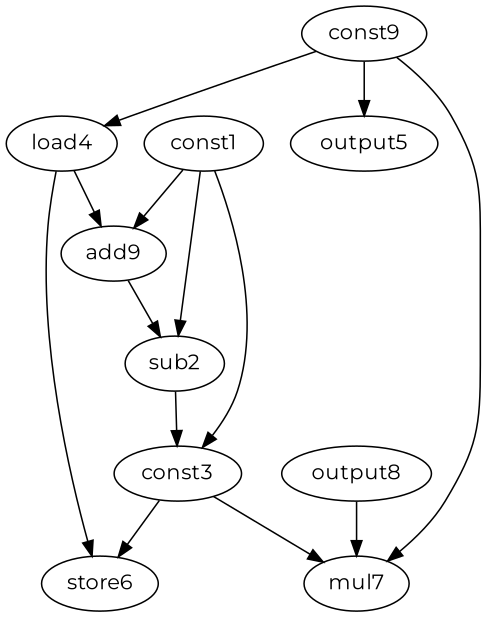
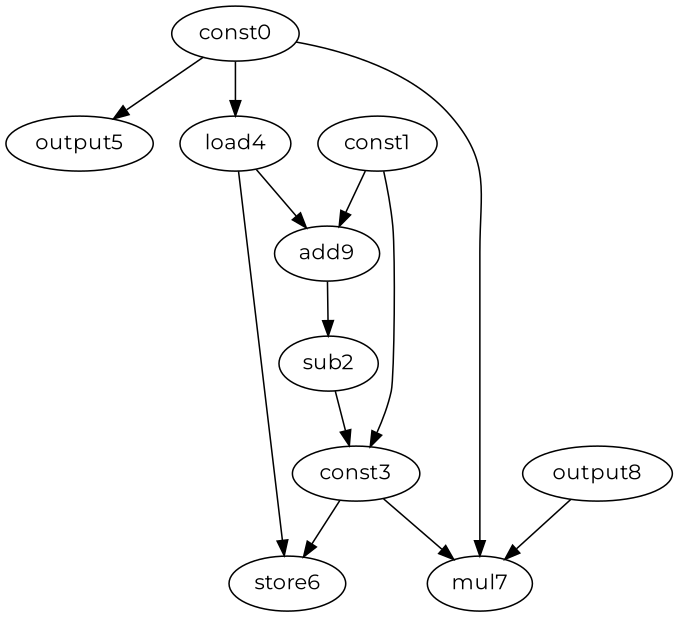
(364, 34) -> (235, 34)
(190, 246) -> none
